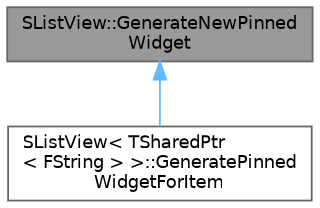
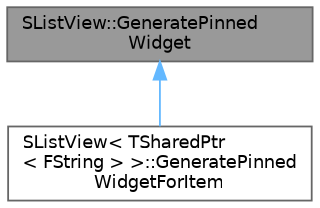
(160, 34) -> (160, 34)
